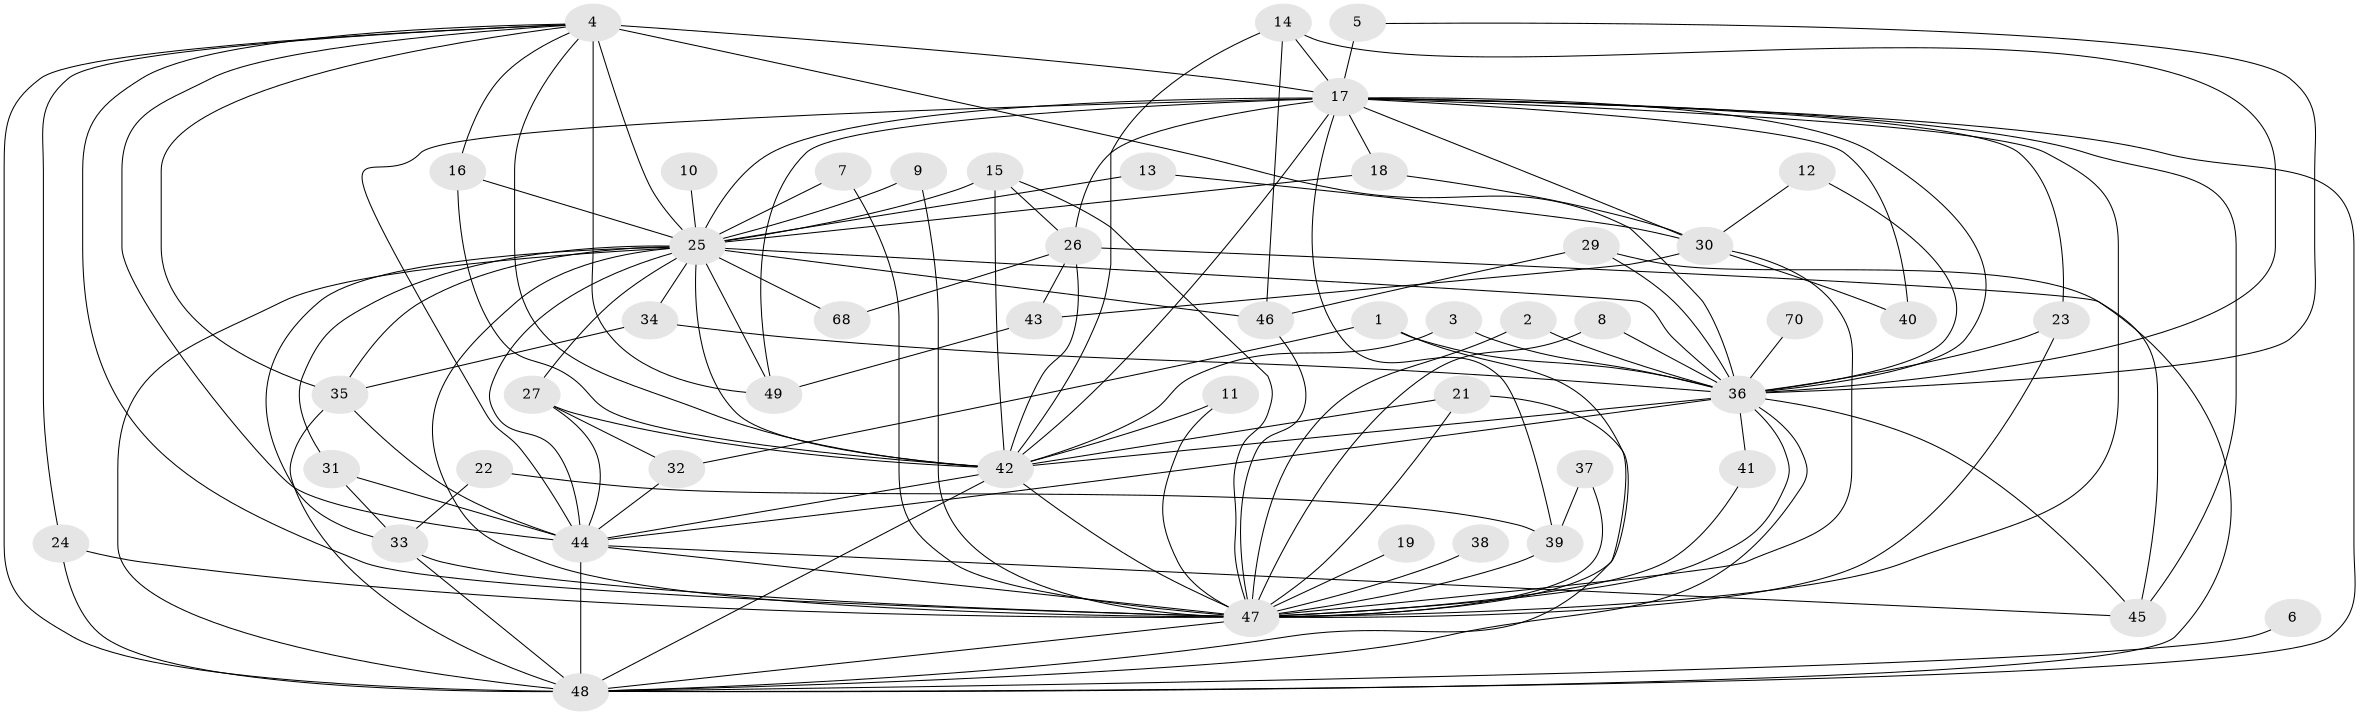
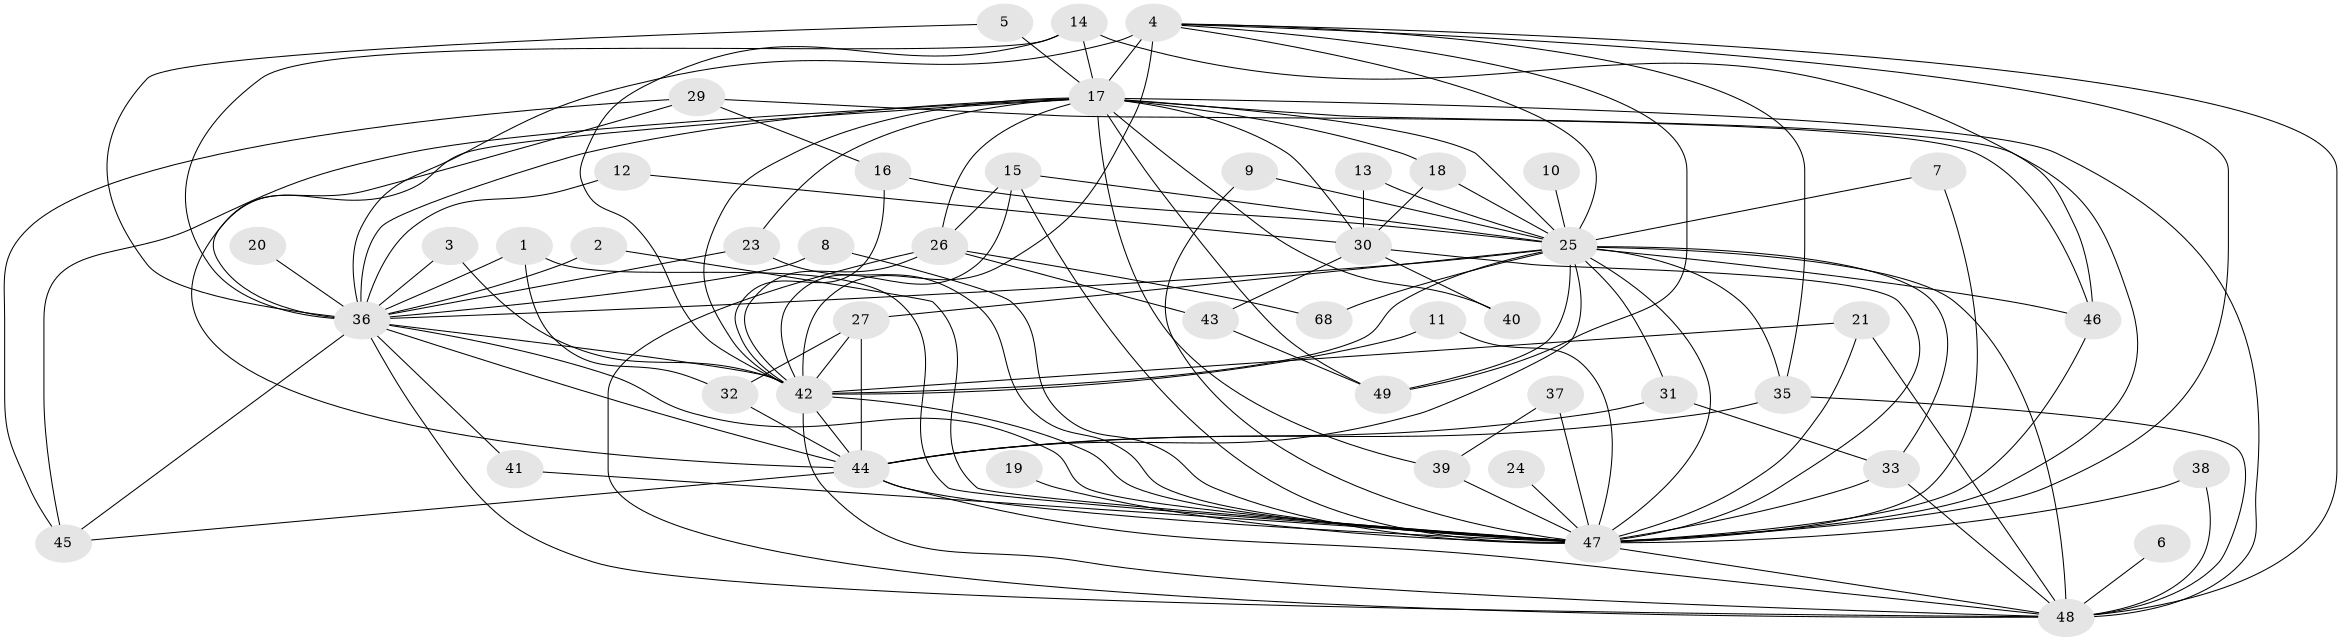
(68, 79) -> none
(500, 79) -> (790, 134)
(122, 242) -> none
(650, 320) -> none
(1795, 320) -> (258, 246)
(485, 469) -> none
(282, 680) -> (2184, 578)
